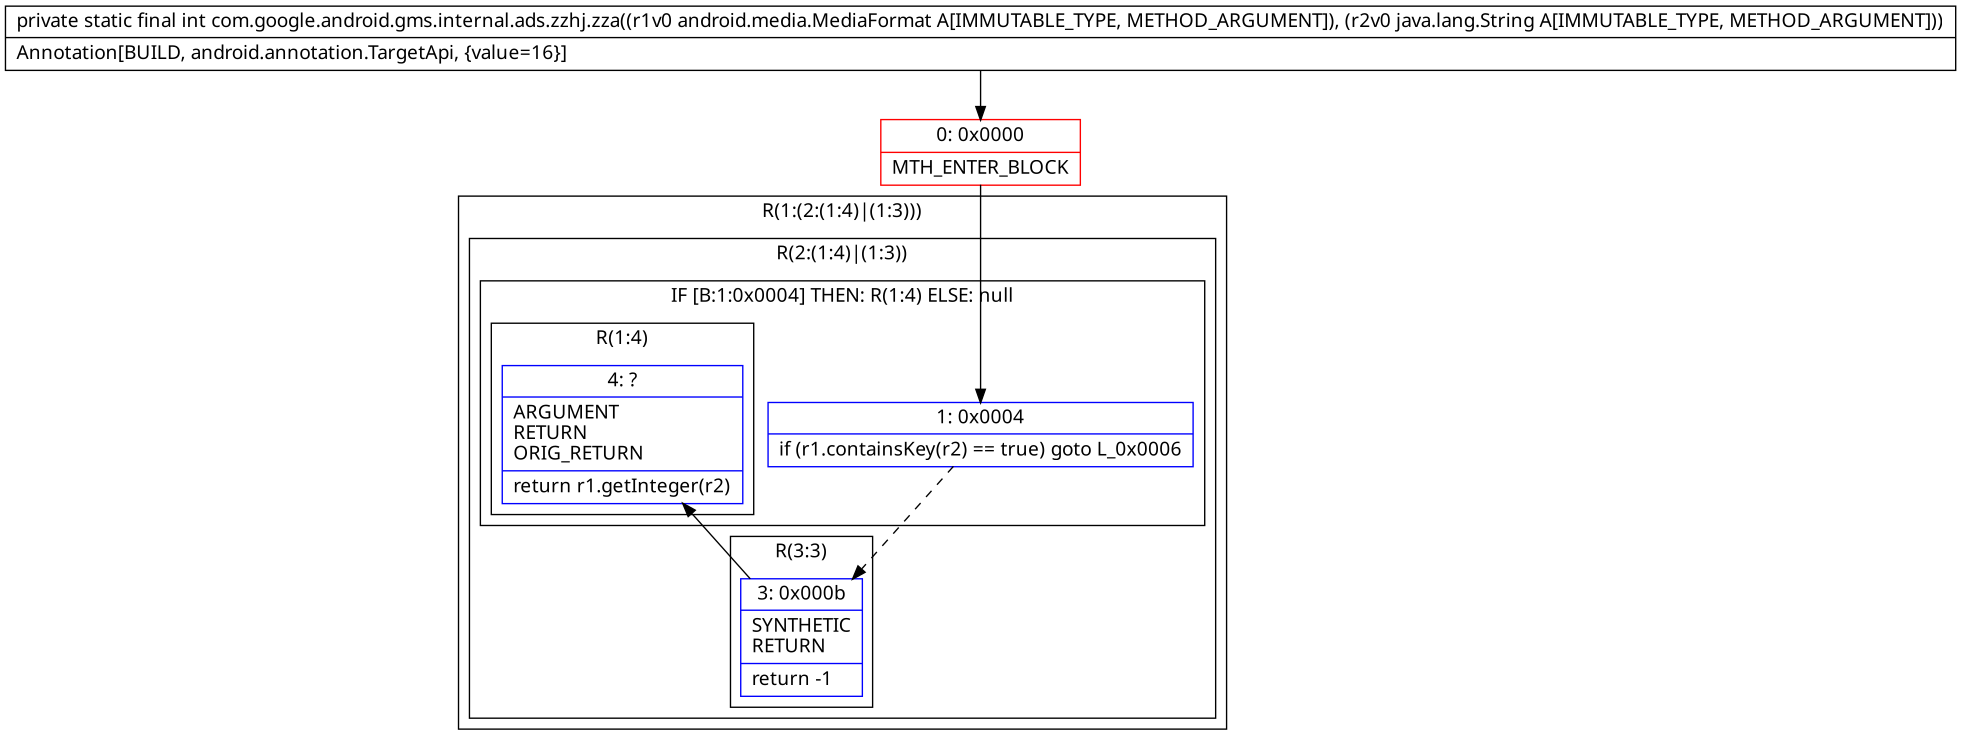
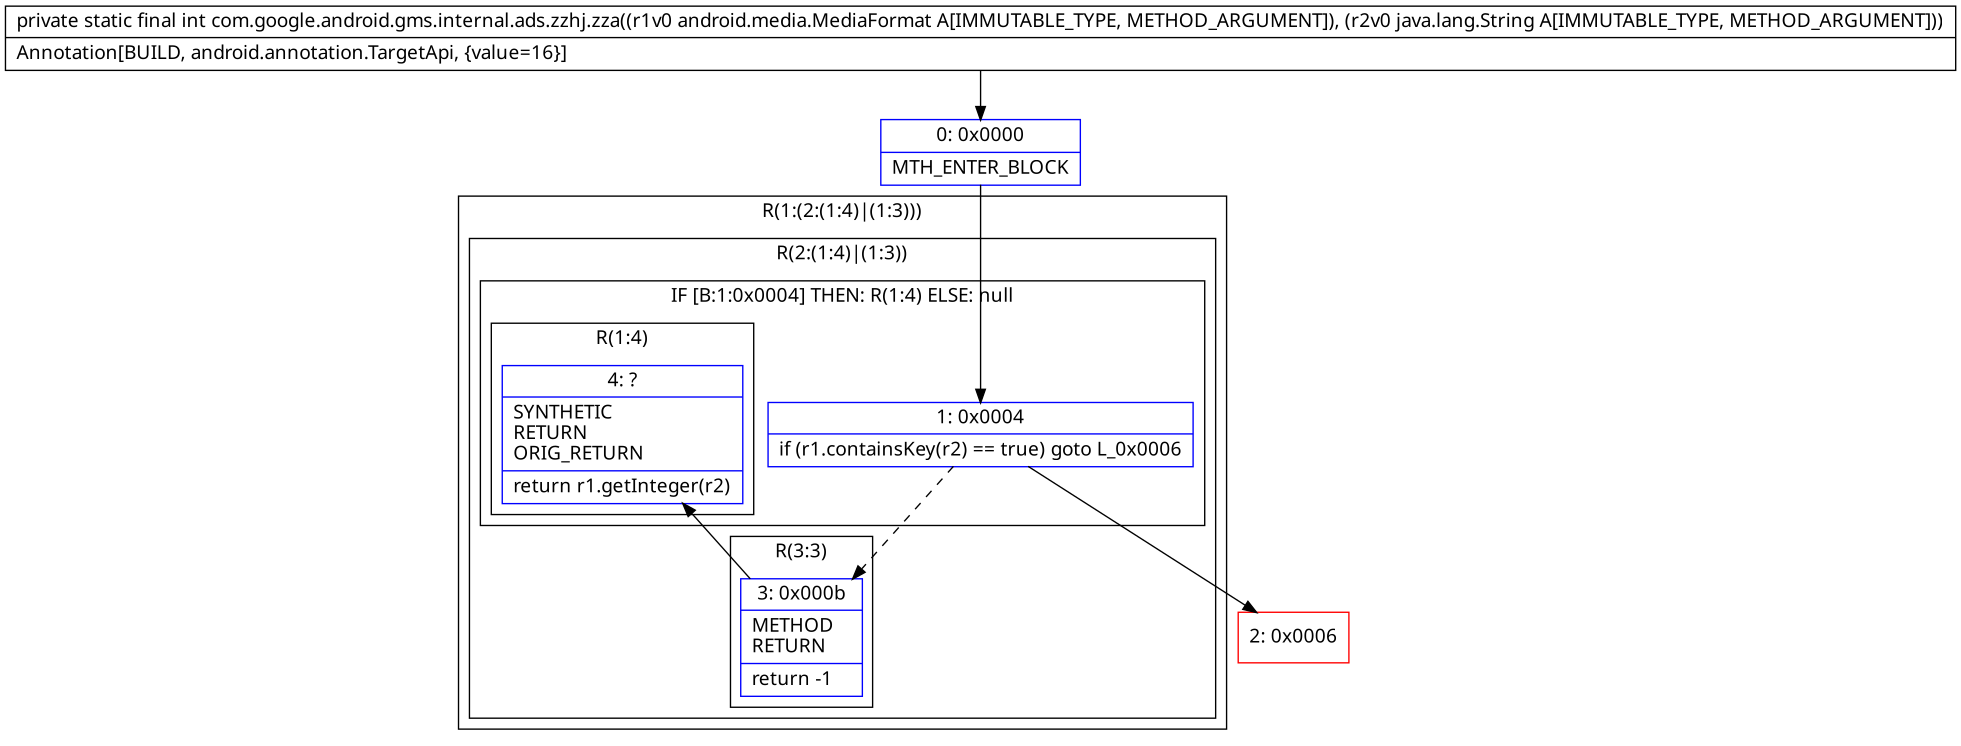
(981, 152) -> (981, 152)
(566, 413) -> (563, 413)
(802, 626) -> (793, 626)
none -> (1294, 638)
